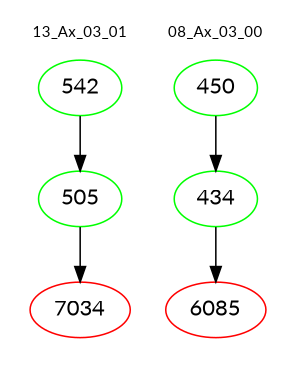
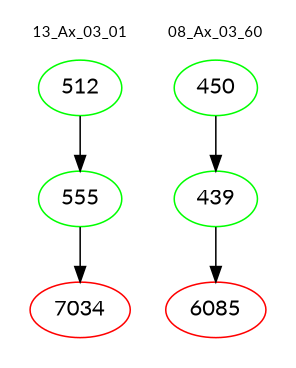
(216, 33) -> (216, 33)
(80, 88) -> (80, 88)
(80, 199) -> (80, 199)
(216, 199) -> (216, 199)
